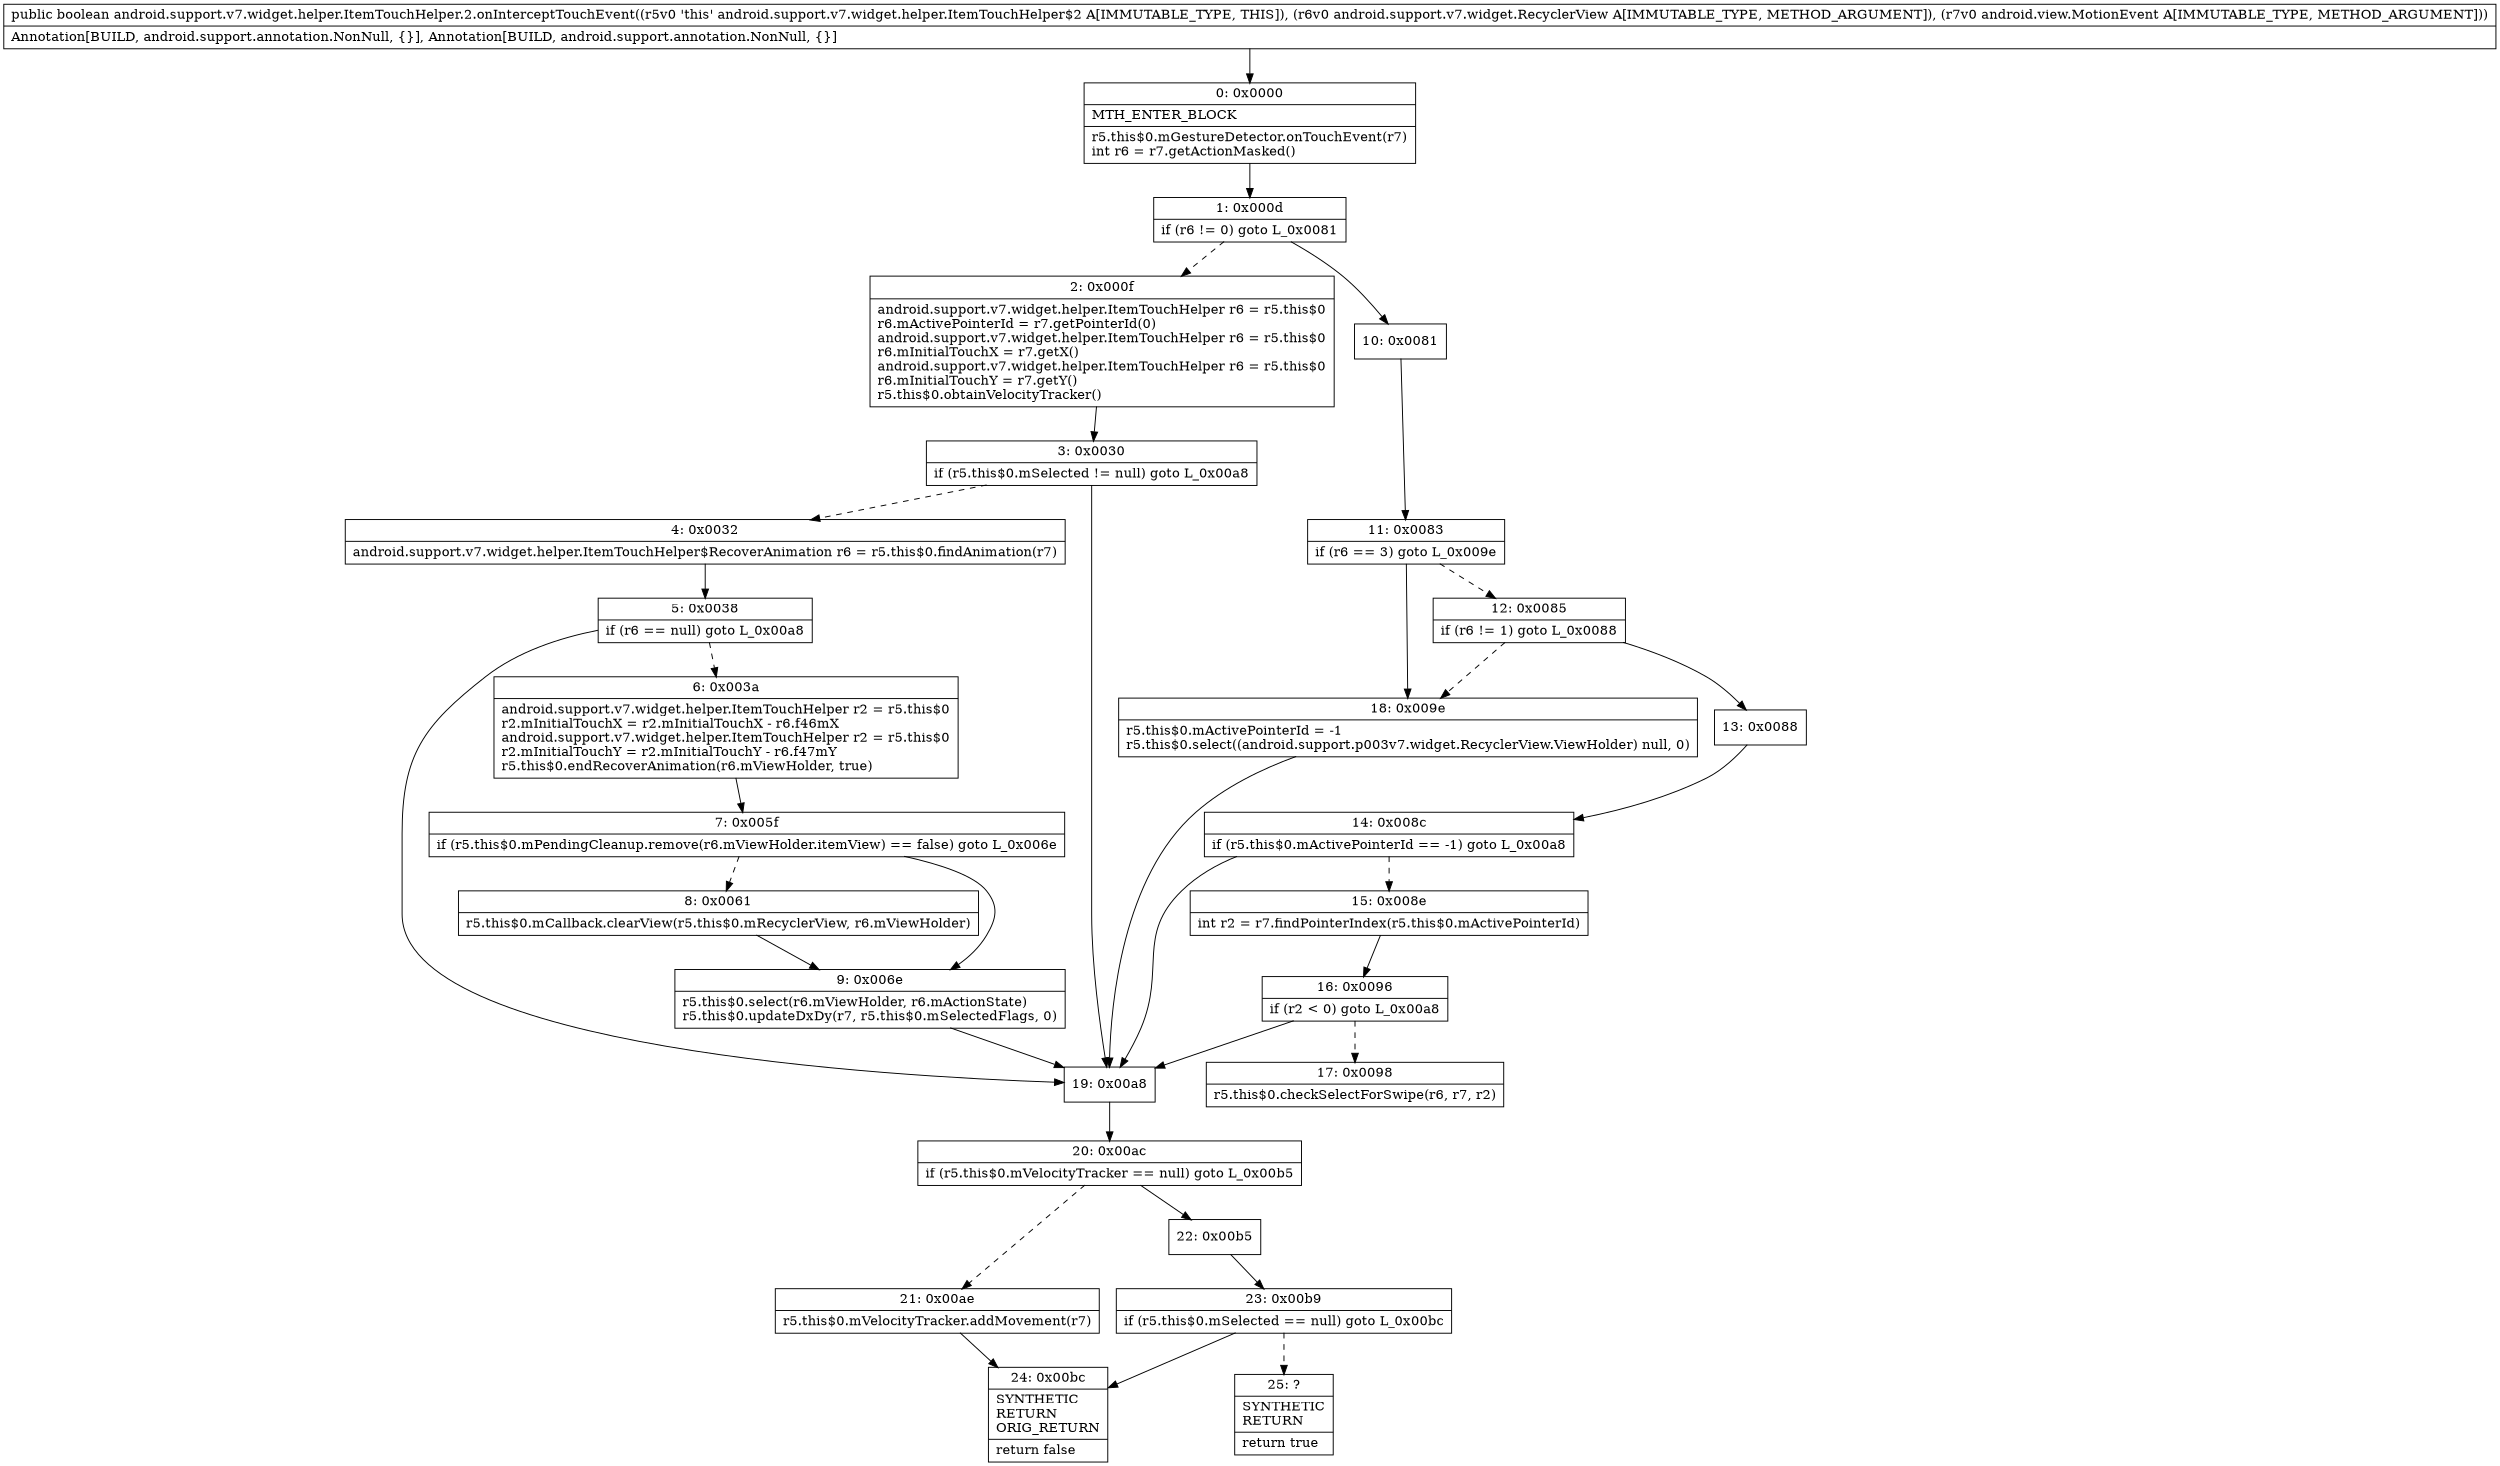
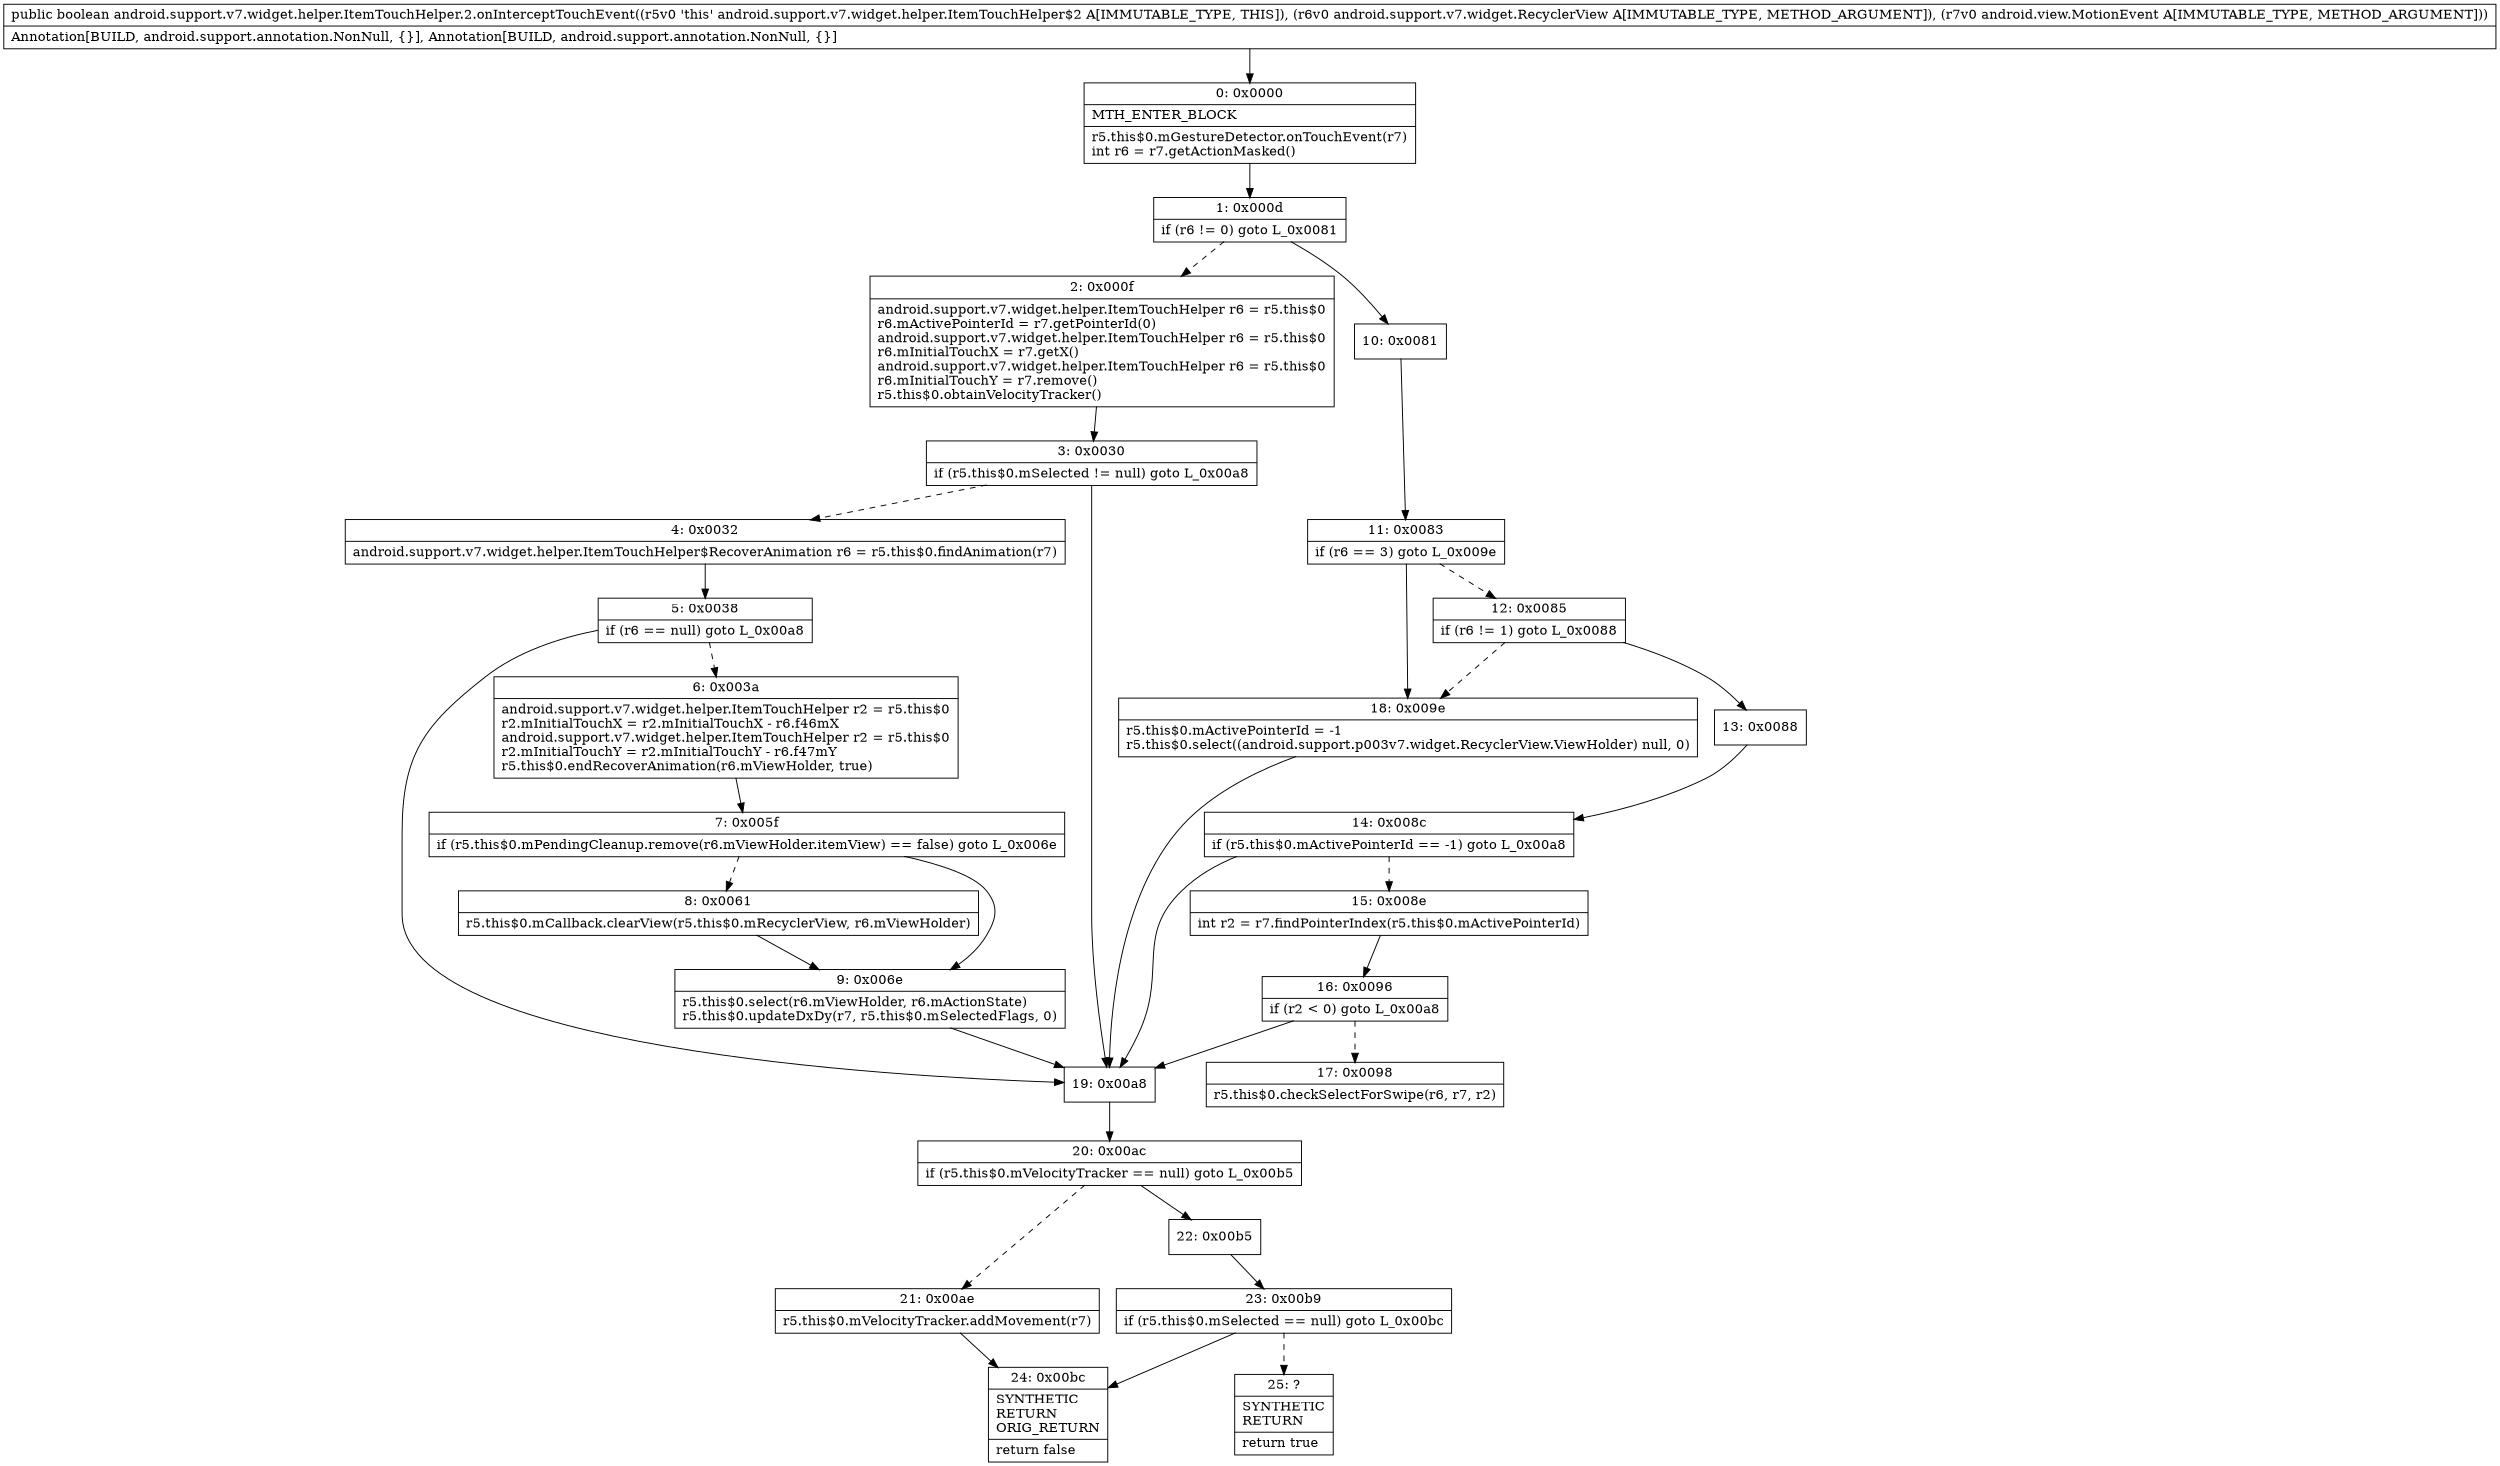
(978, 381) -> (987, 381)
